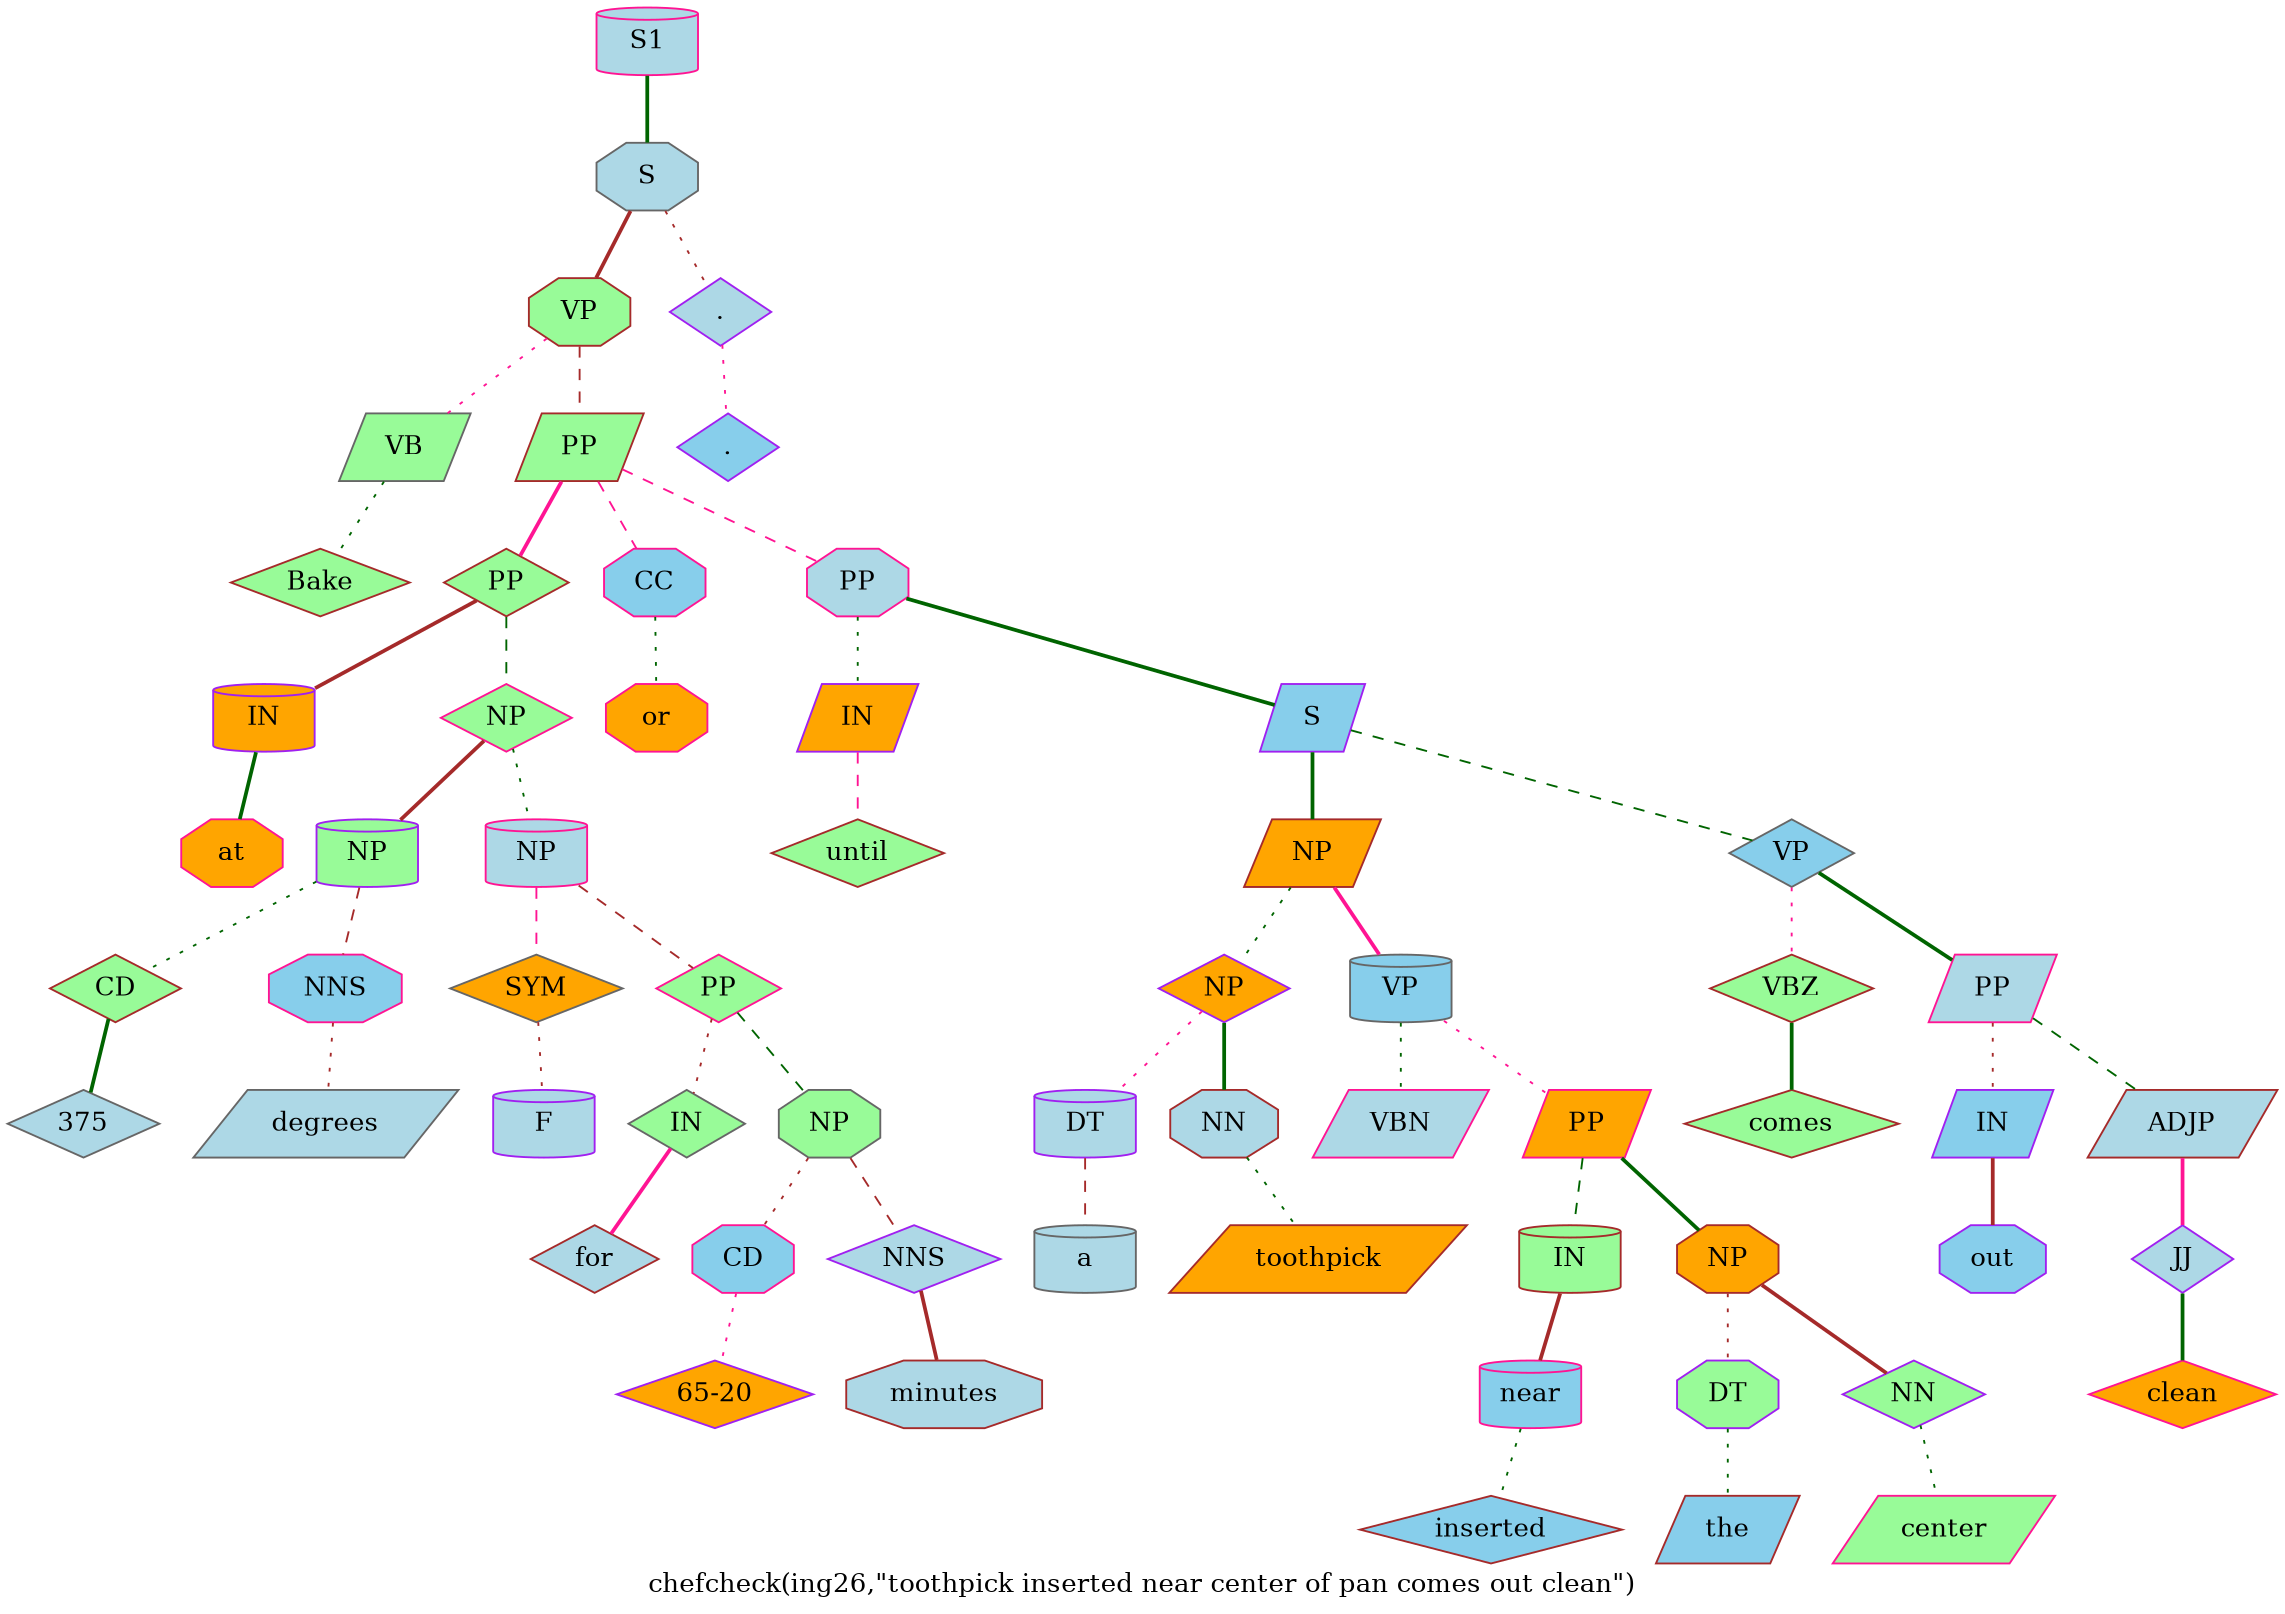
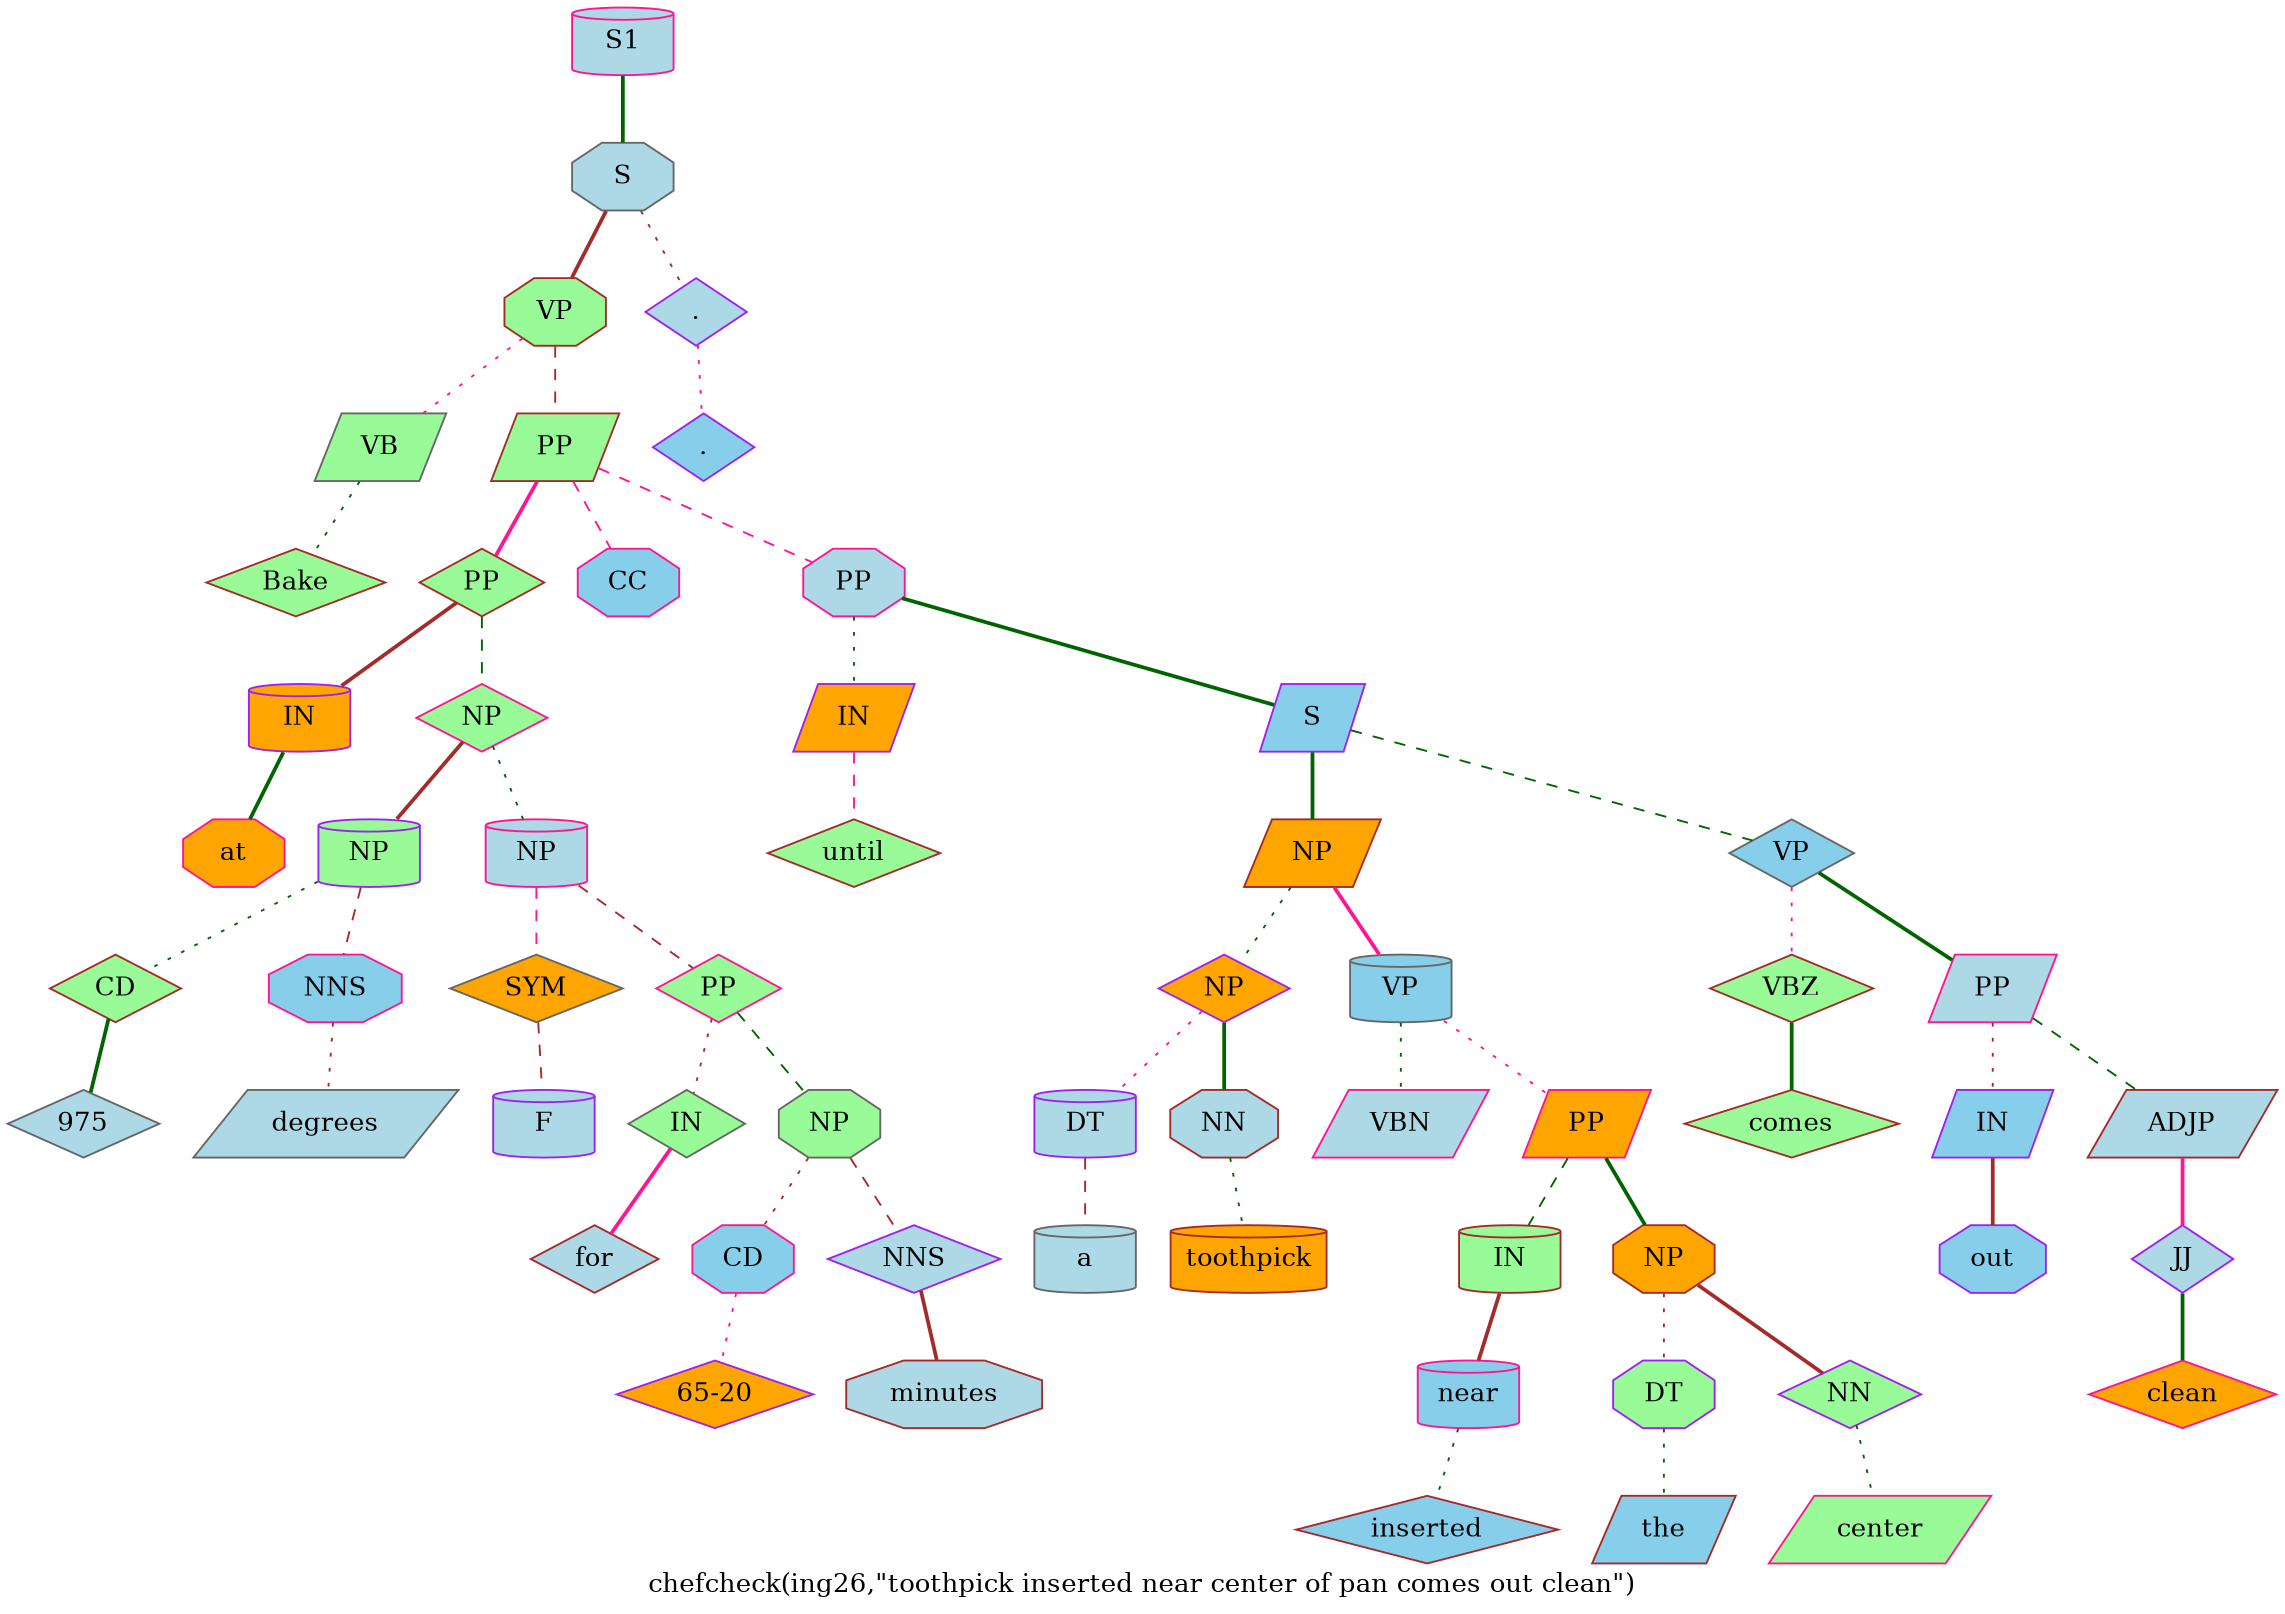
(657, 718) -> none
(540, 1056) -> (540, 1056)
(84, 1124) -> (84, 1124)
(1318, 1259) -> (1249, 1259)
